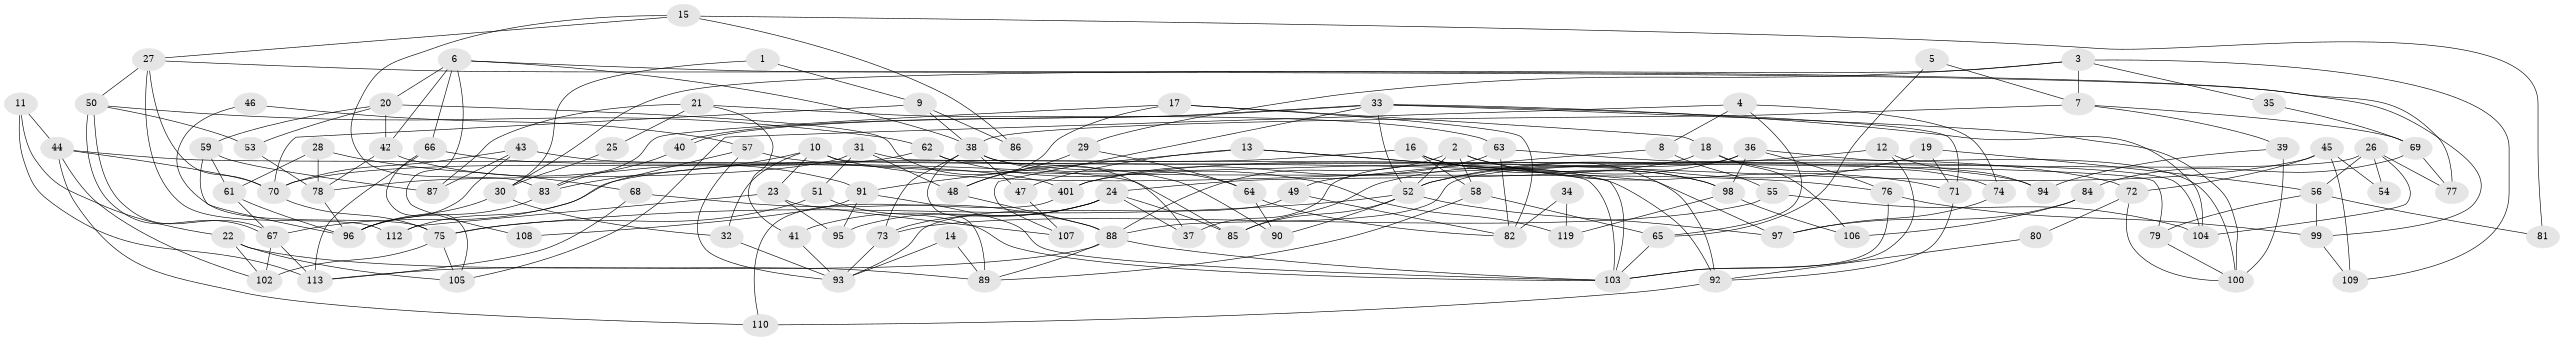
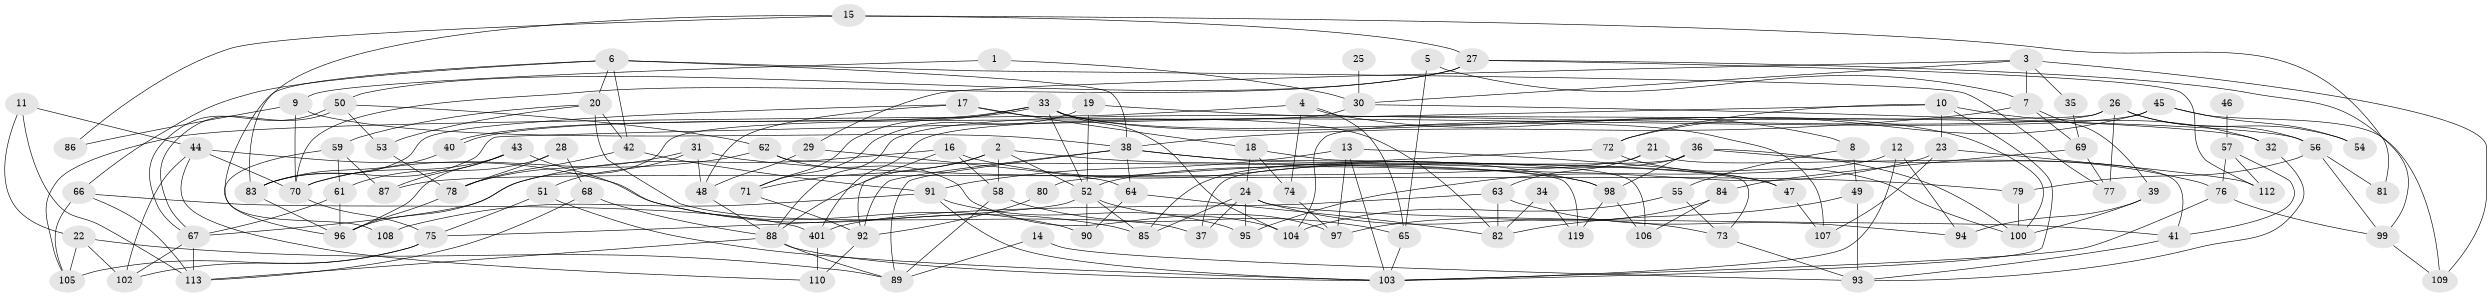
(655, 126) -> none
(197, 196) -> none
(712, 254) -> (2284, 209)
